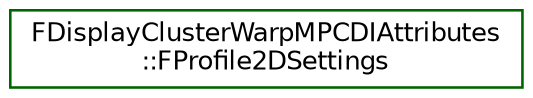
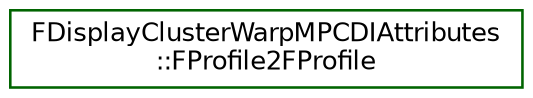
(266, 49) -> (266, 49)
